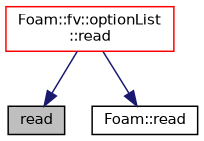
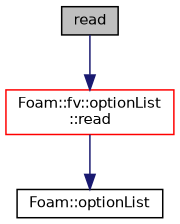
(65, 72) -> (90, 55)
(145, 120) -> (90, 204)
